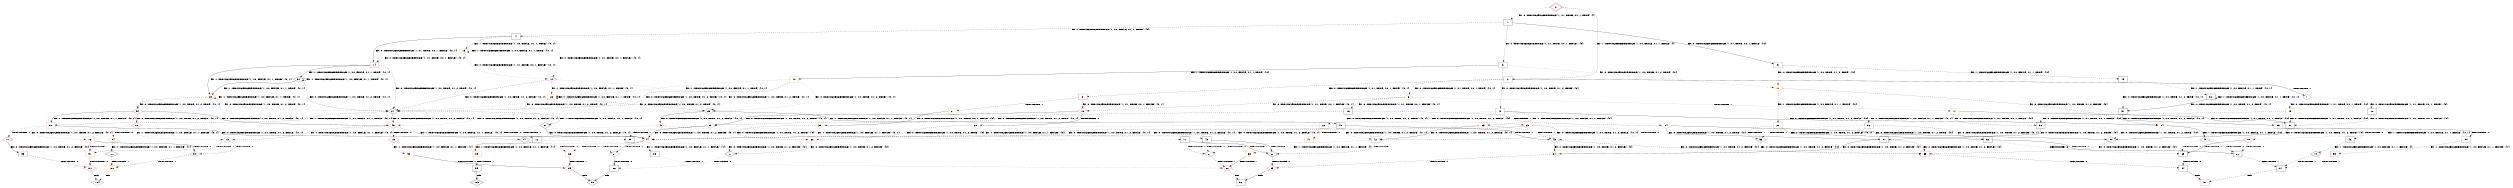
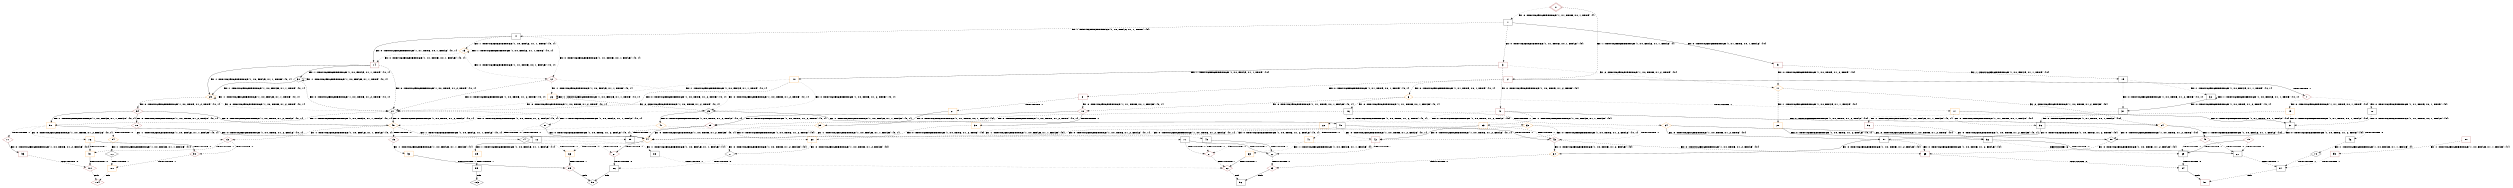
(2278, 125) -> none
(1761, 140) -> none
